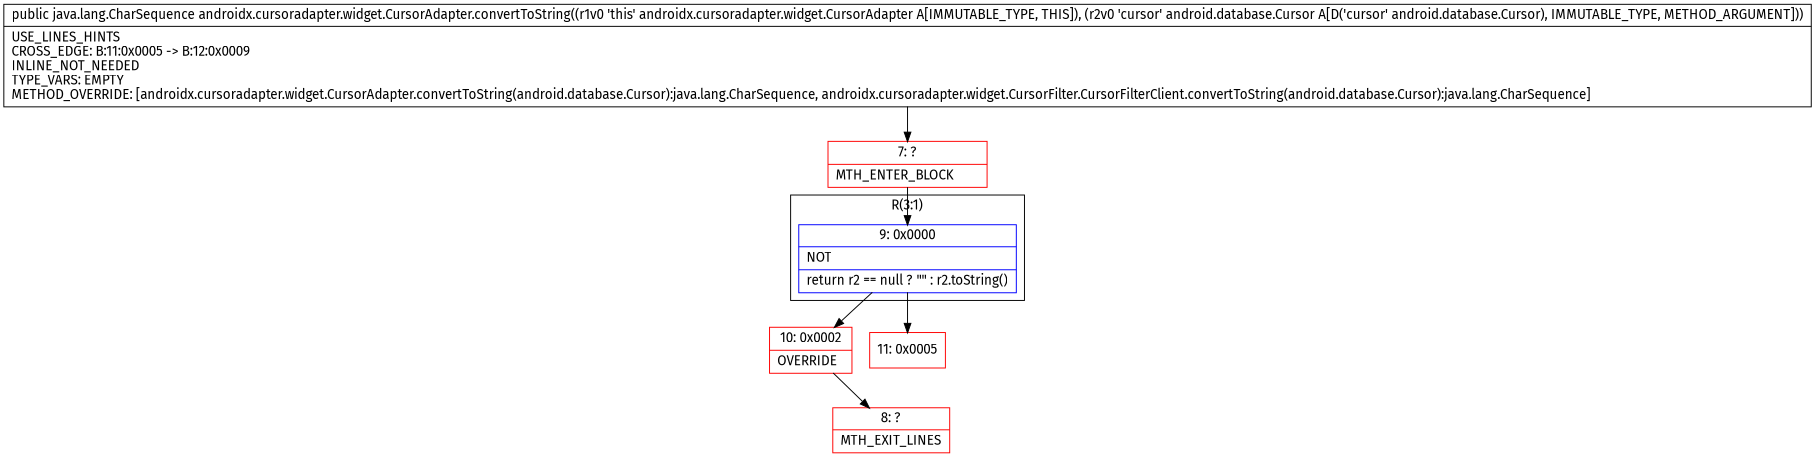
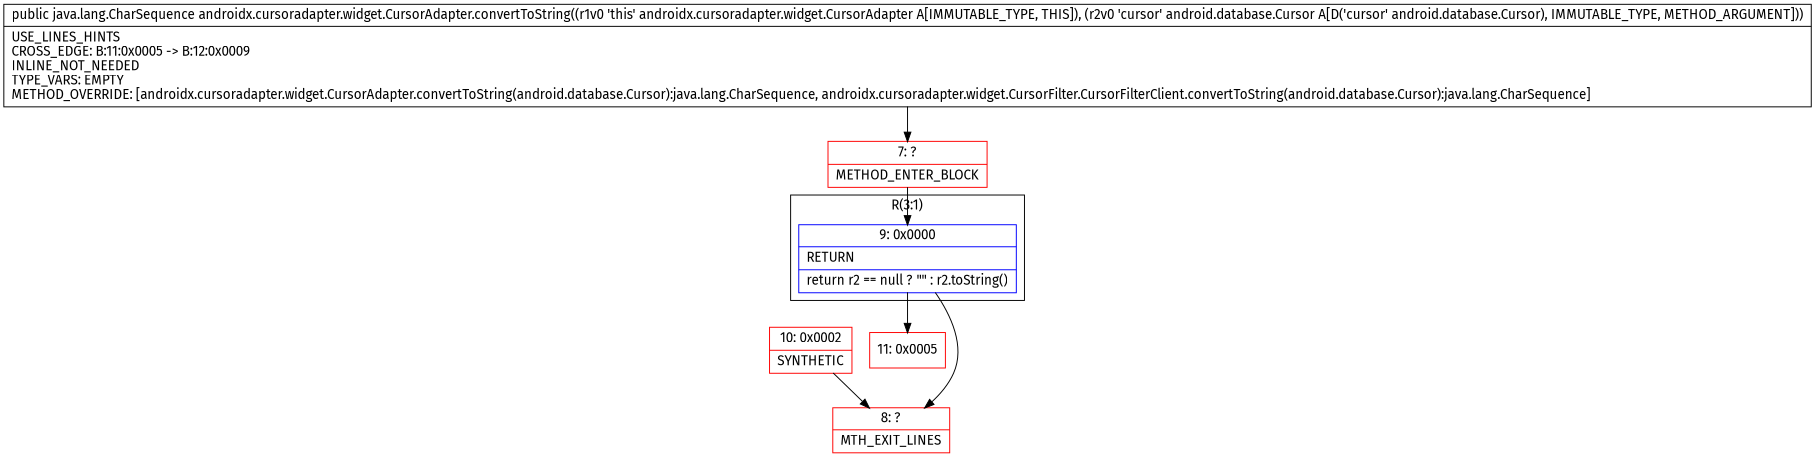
(895, 175) -> (908, 175)
(819, 258) -> (831, 258)
(857, 307) -> (958, 349)
(807, 361) -> (811, 361)
